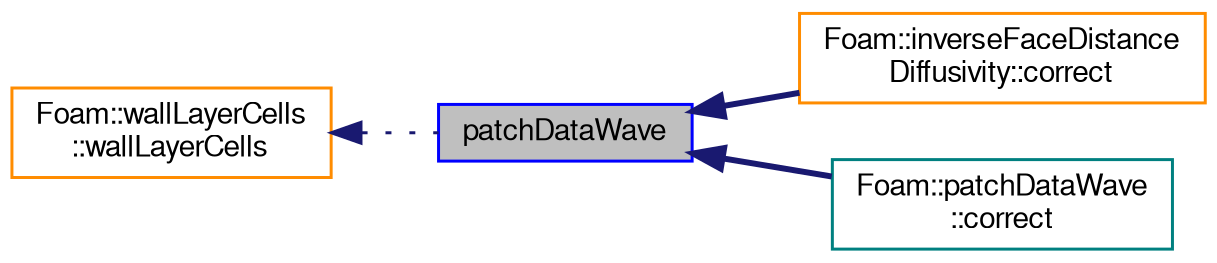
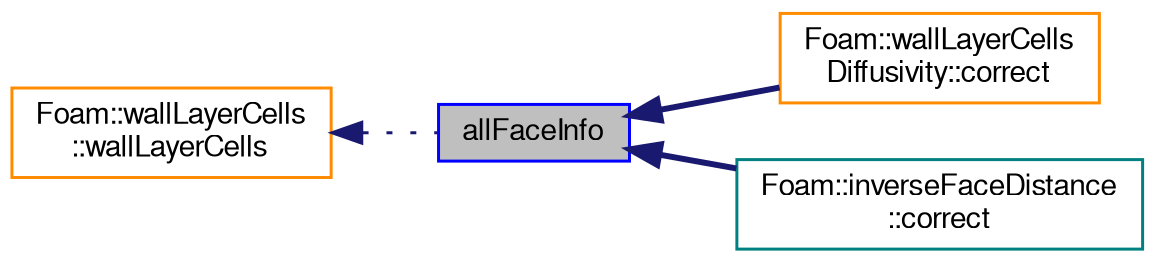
(1002, 58) -> (940, 58)
(565, 133) -> (534, 133)
(1002, 204) -> (940, 204)
